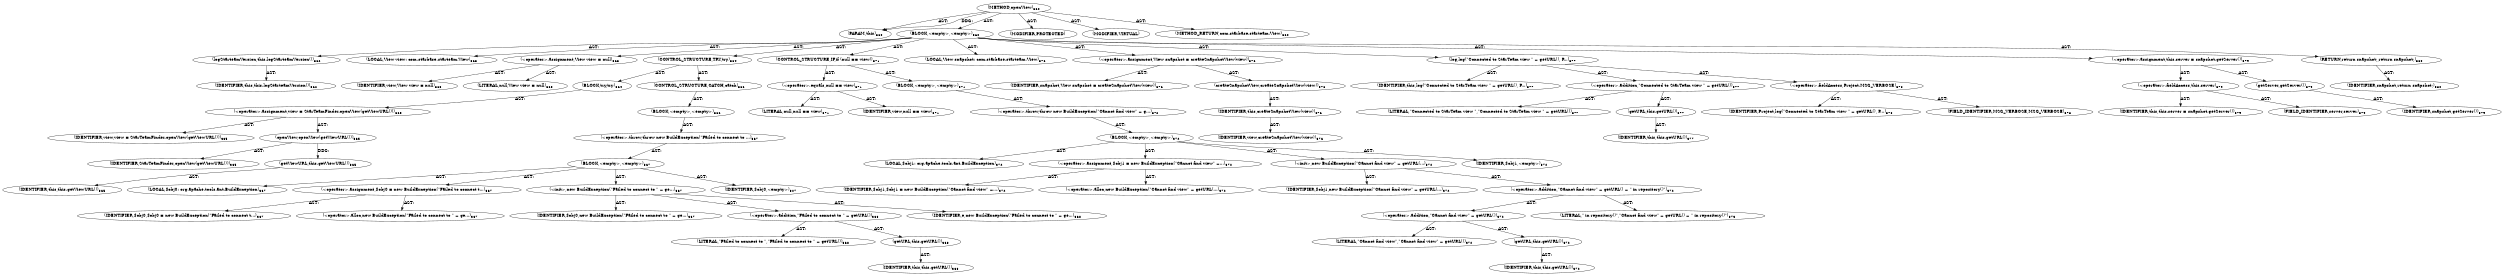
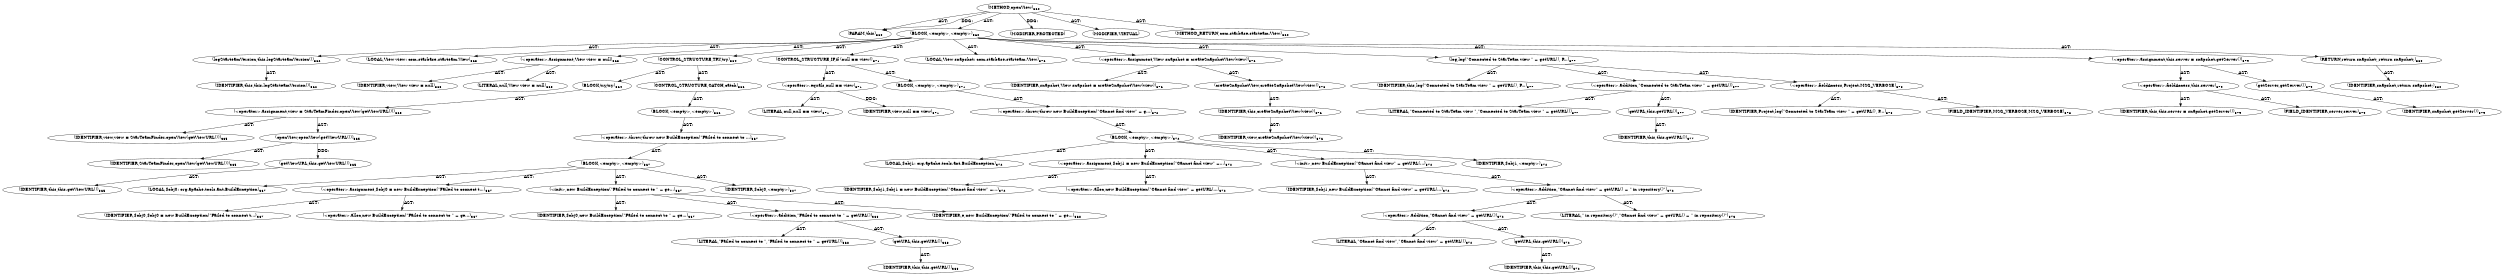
(1033, 21) -> (1033, 21)
(872, 99) -> (872, 99)
